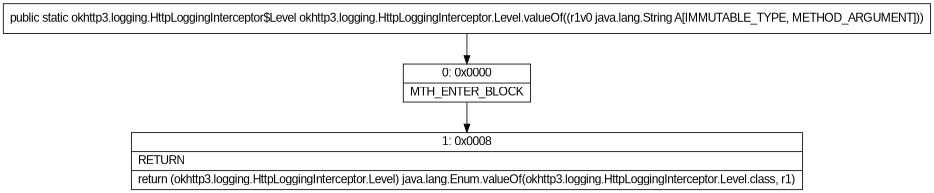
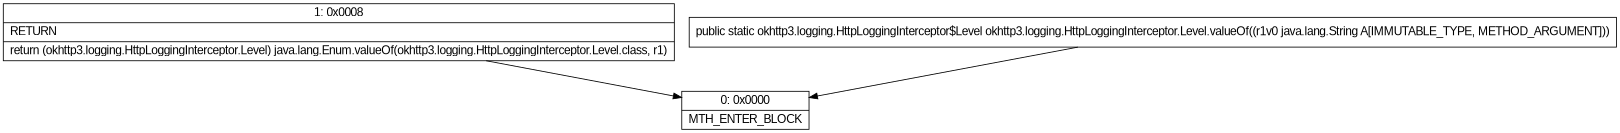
(467, 113) -> (580, 78)
